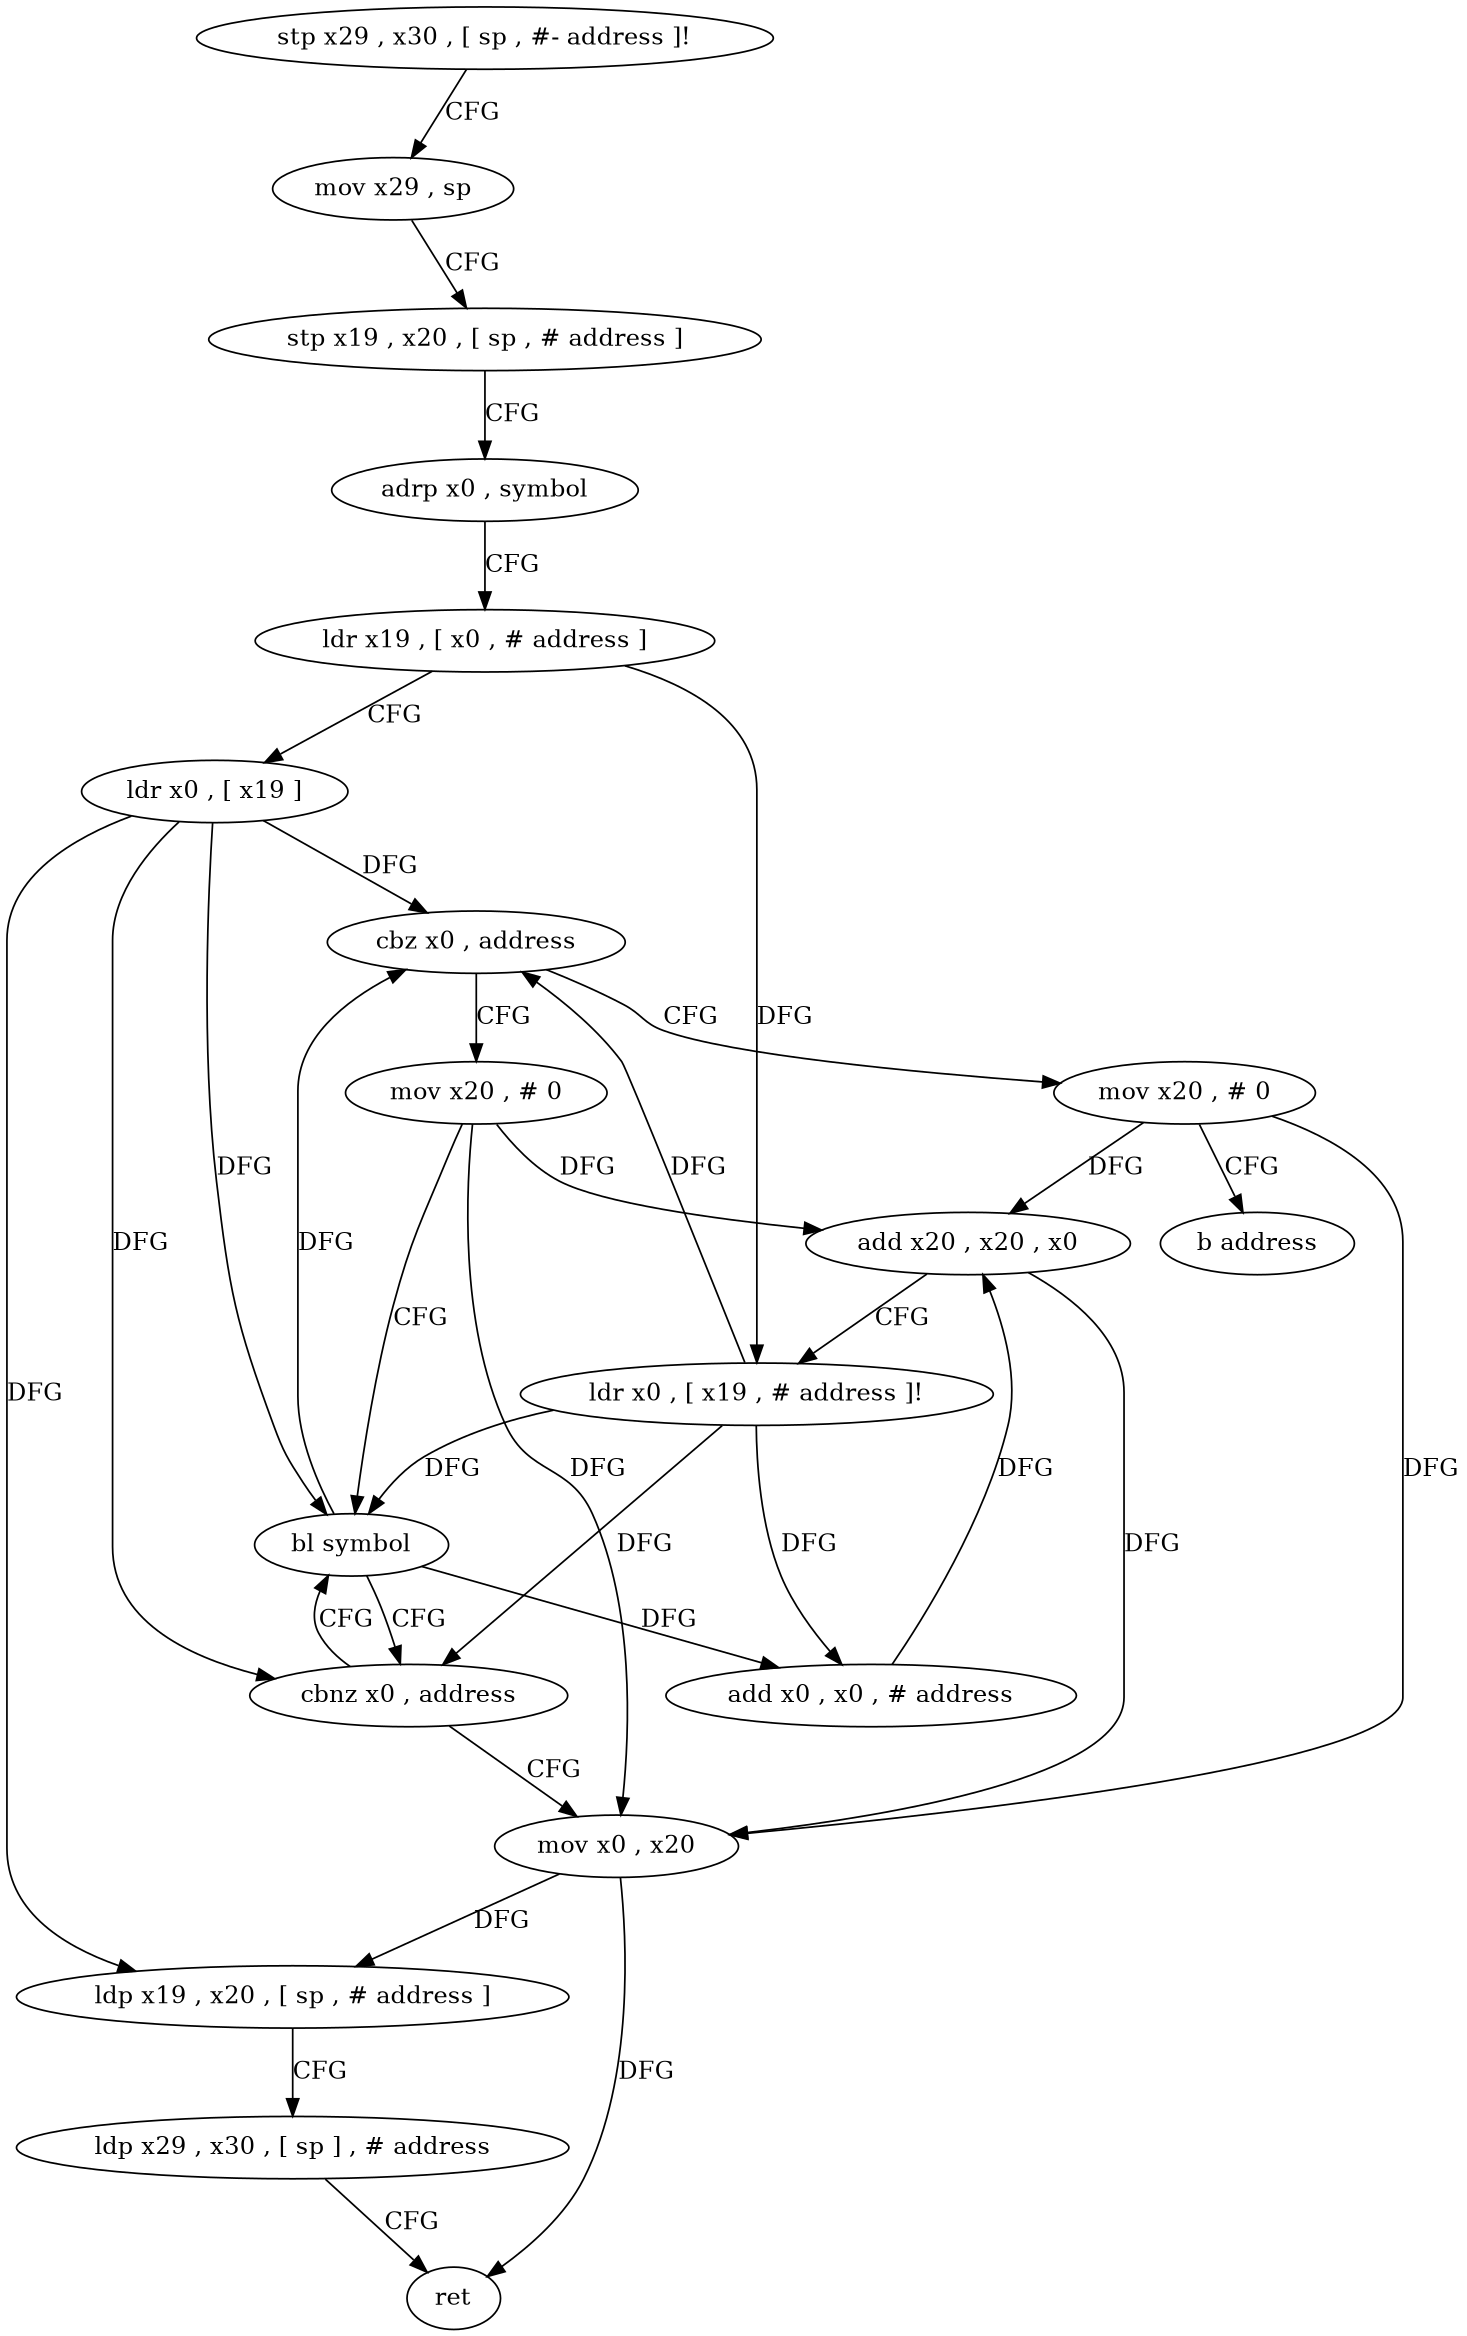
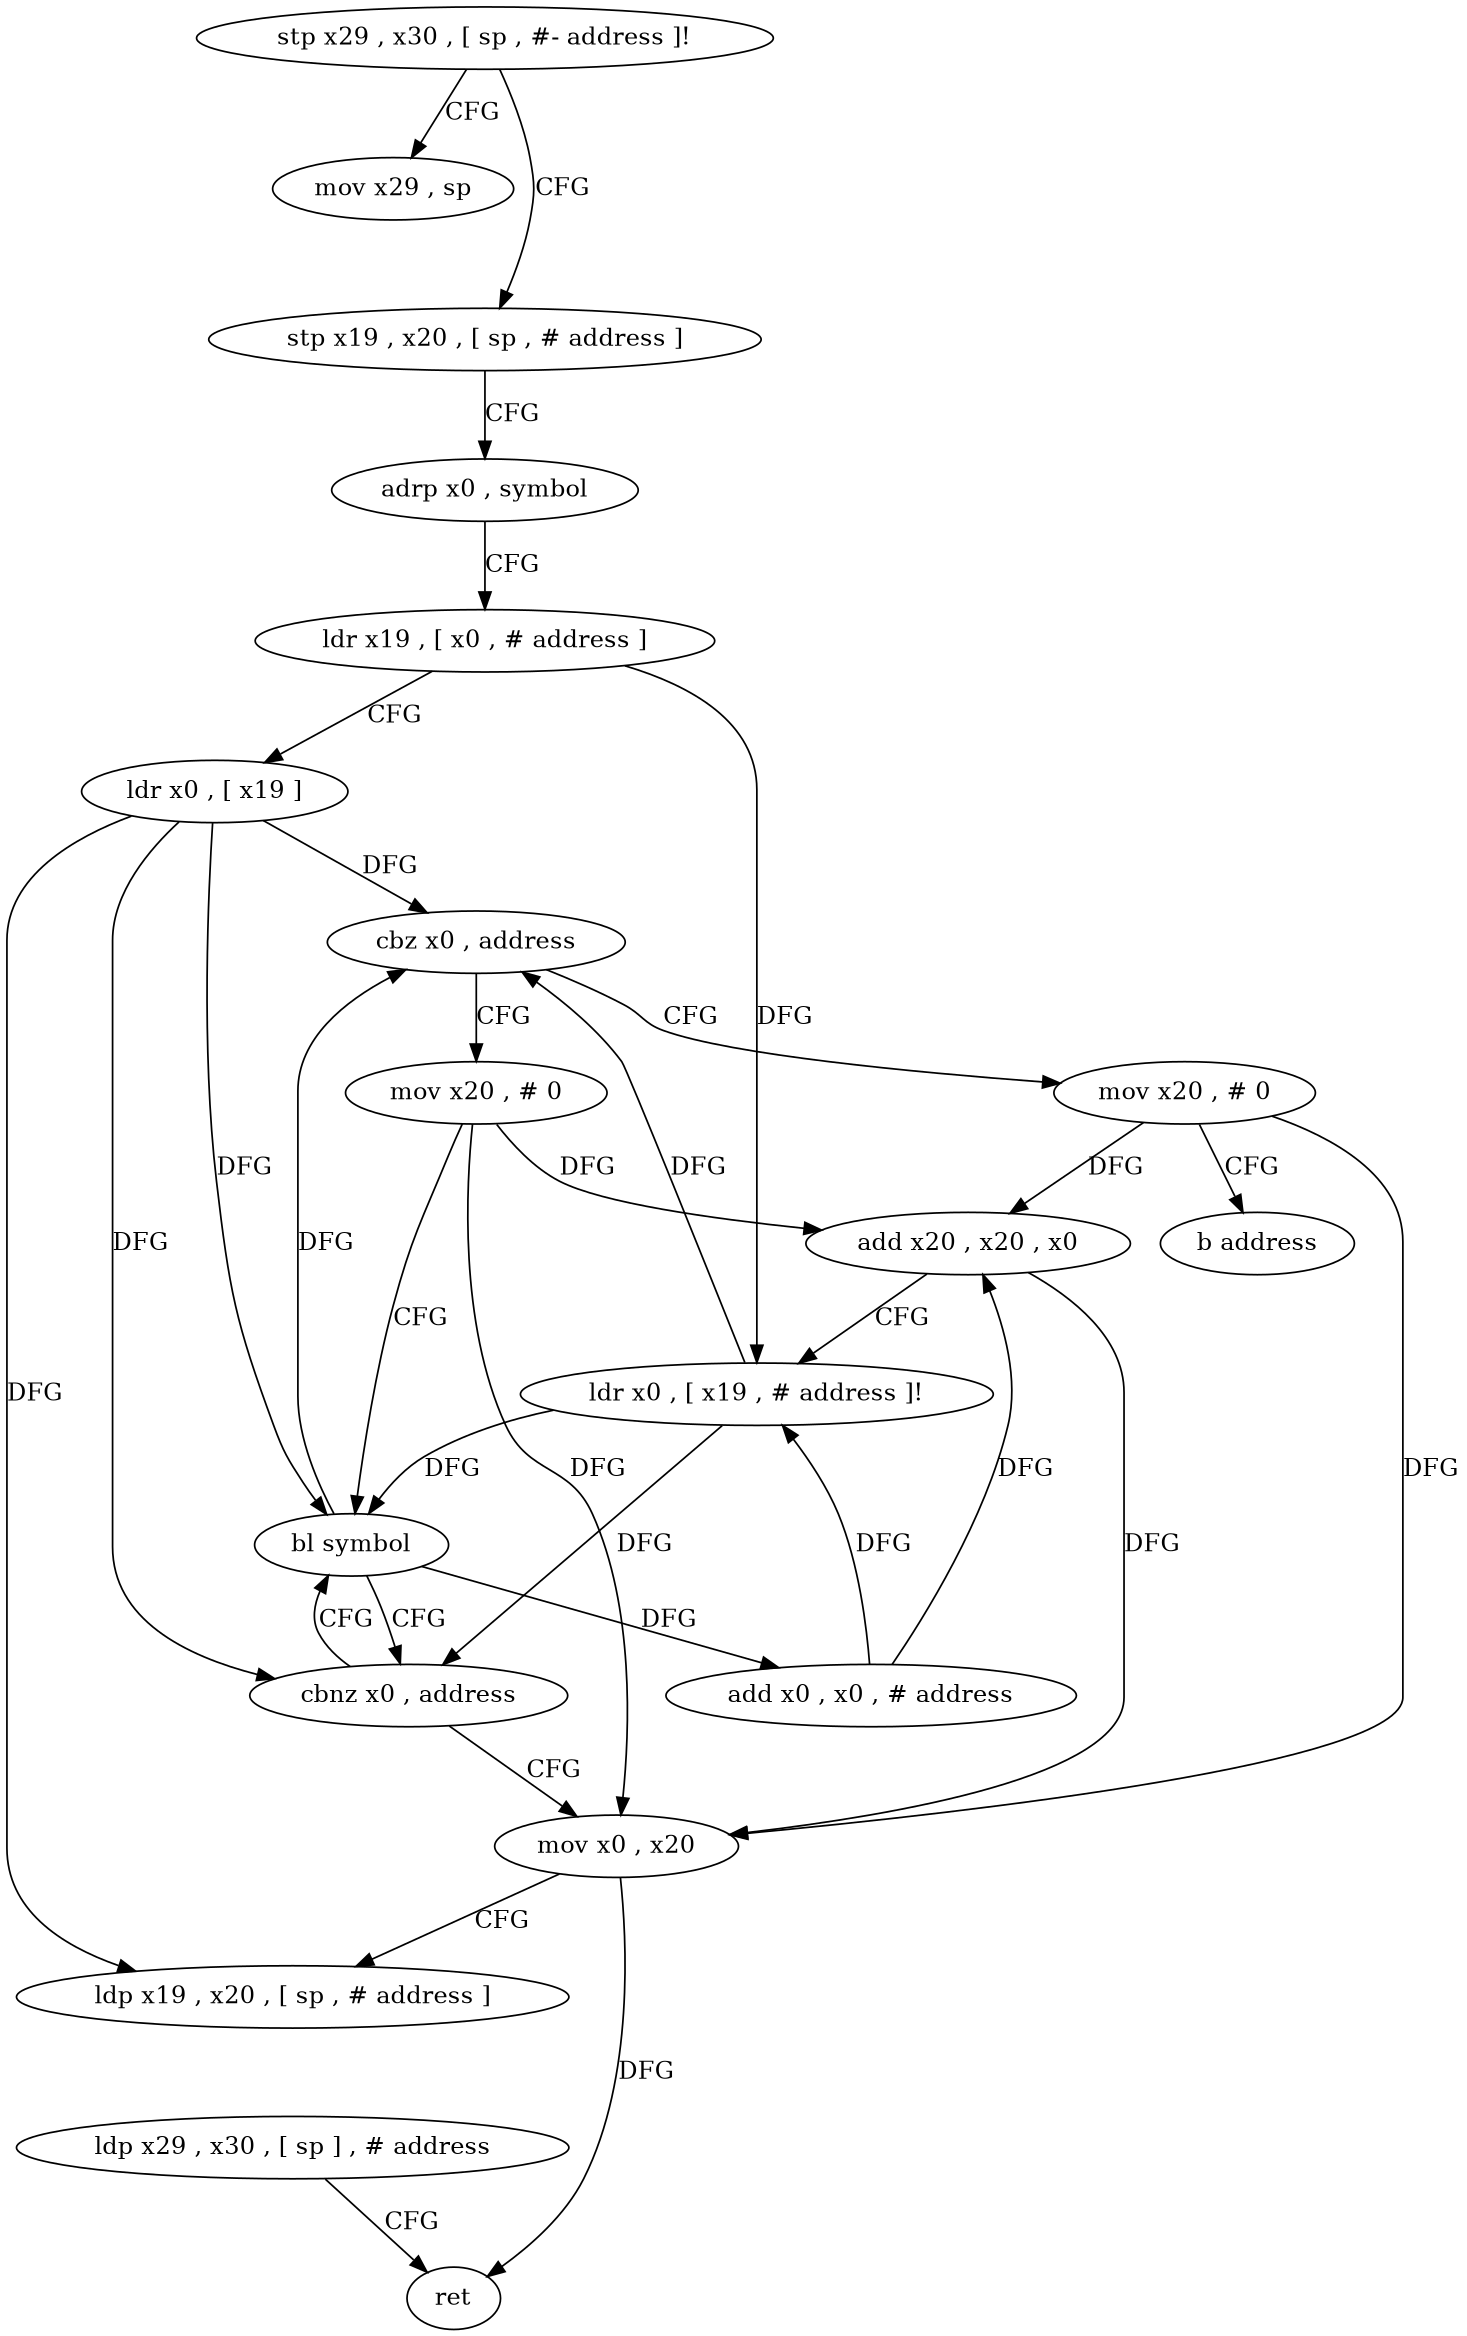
(434, 257) -> (533, 180)
(771, 1546) -> (849, 1545)
(502, 1922) -> (502, 1922)
(293, 2064) -> none
